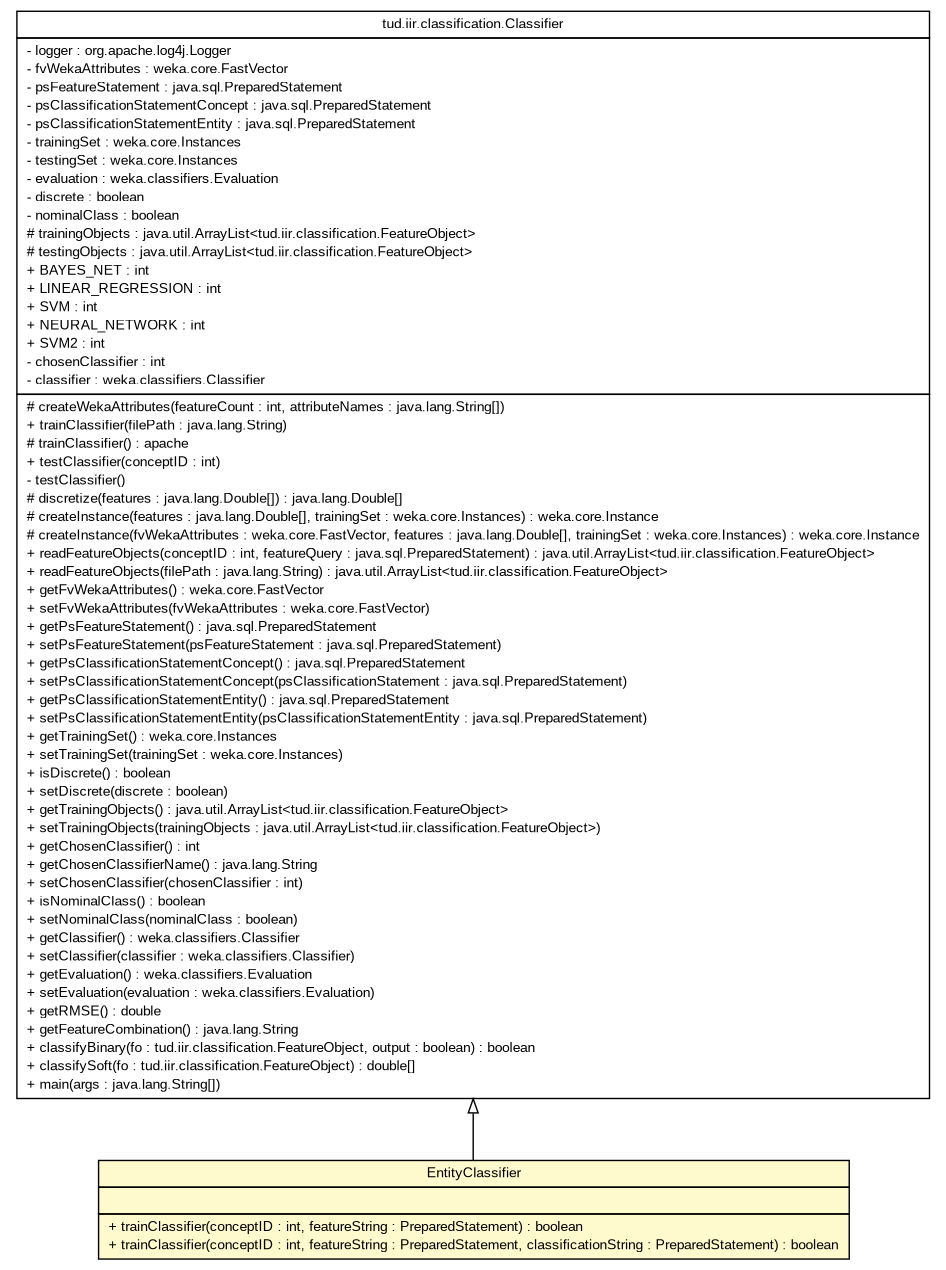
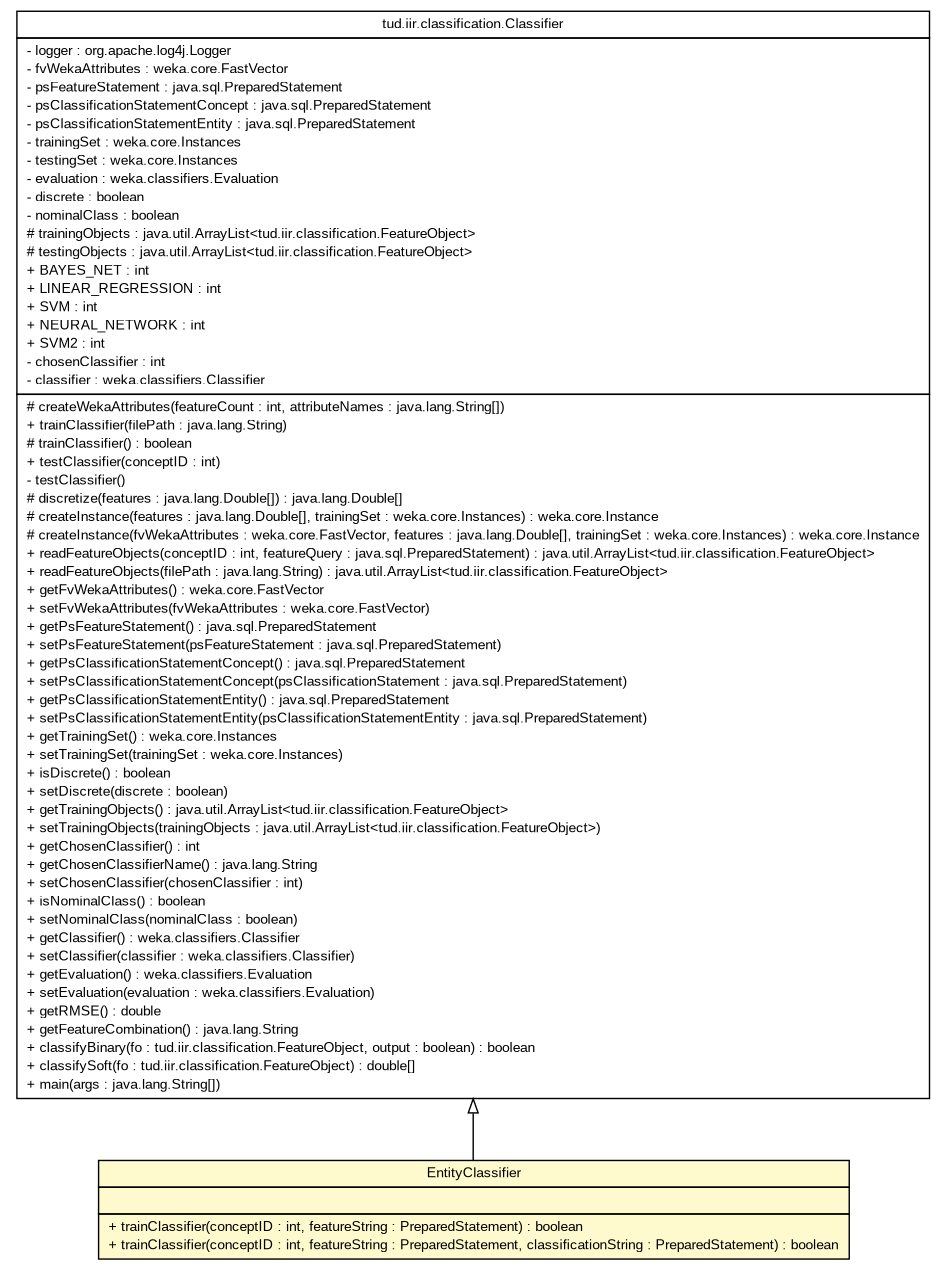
(108, 444) -> (110, 444)
